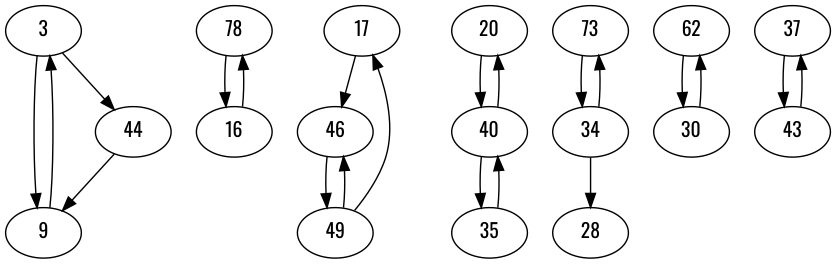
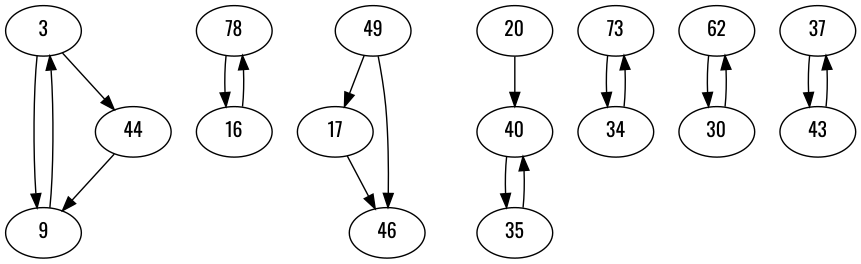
(499, 88) -> none
(326, 175) -> none
(591, 233) -> none
